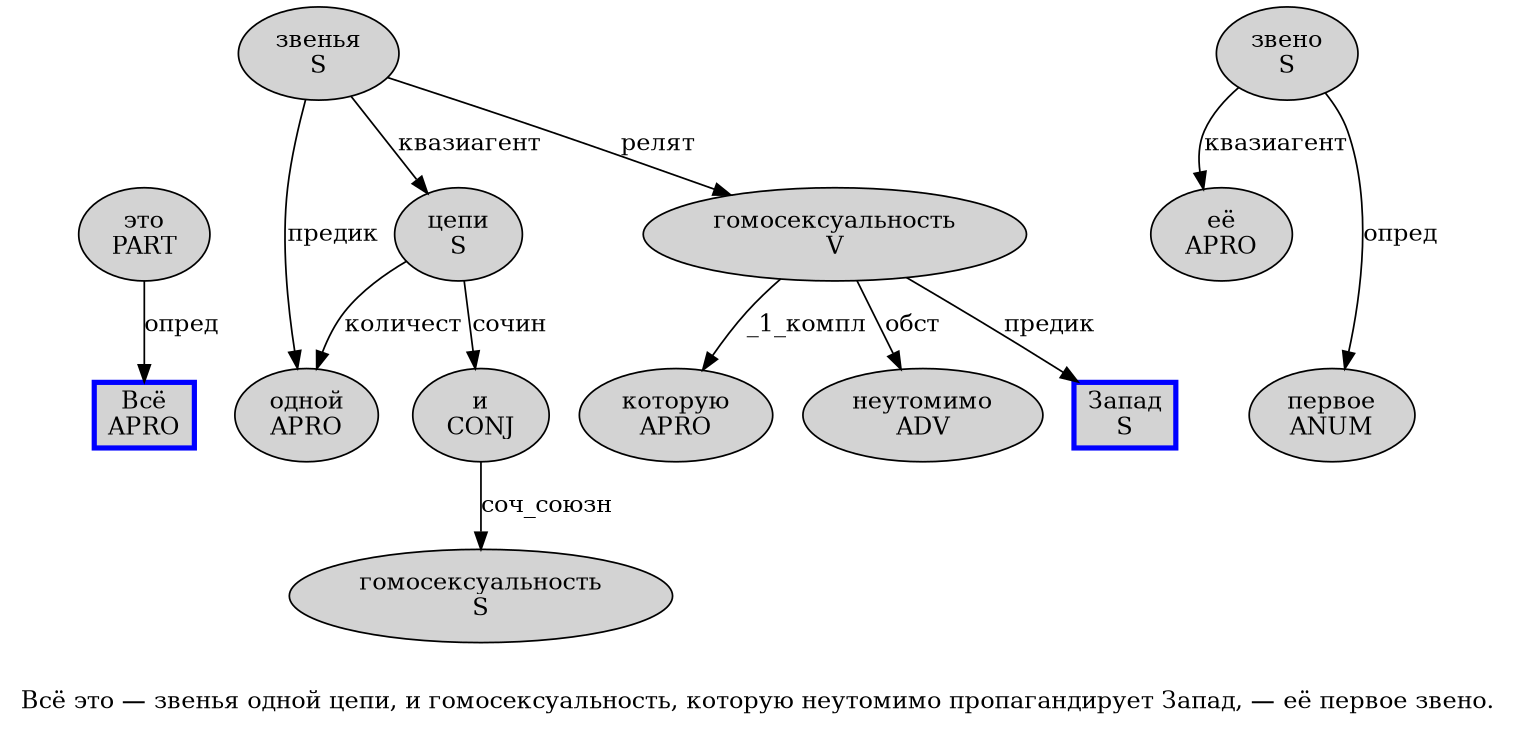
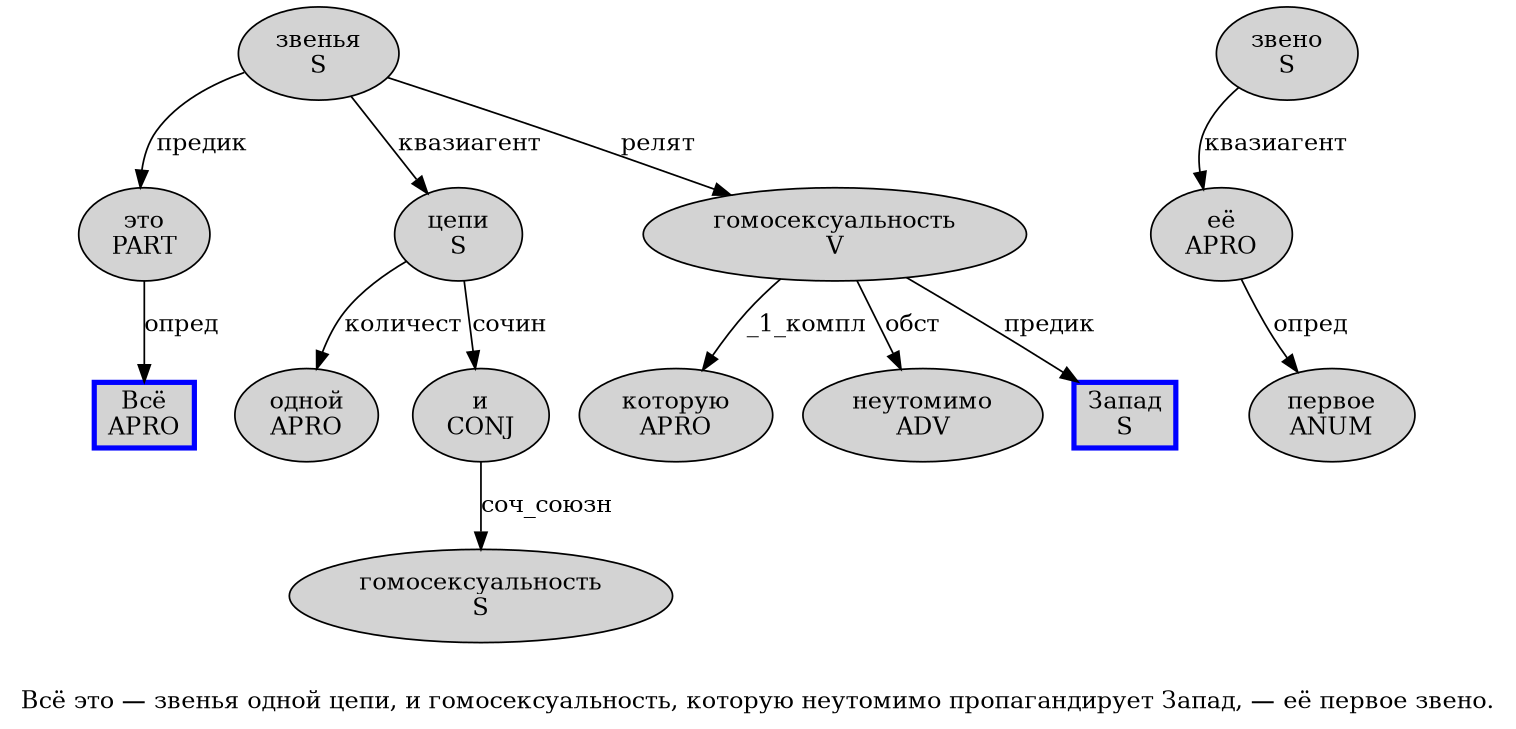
(1363, 219) -> (1262, 319)
(285, 225) -> (179, 108)
